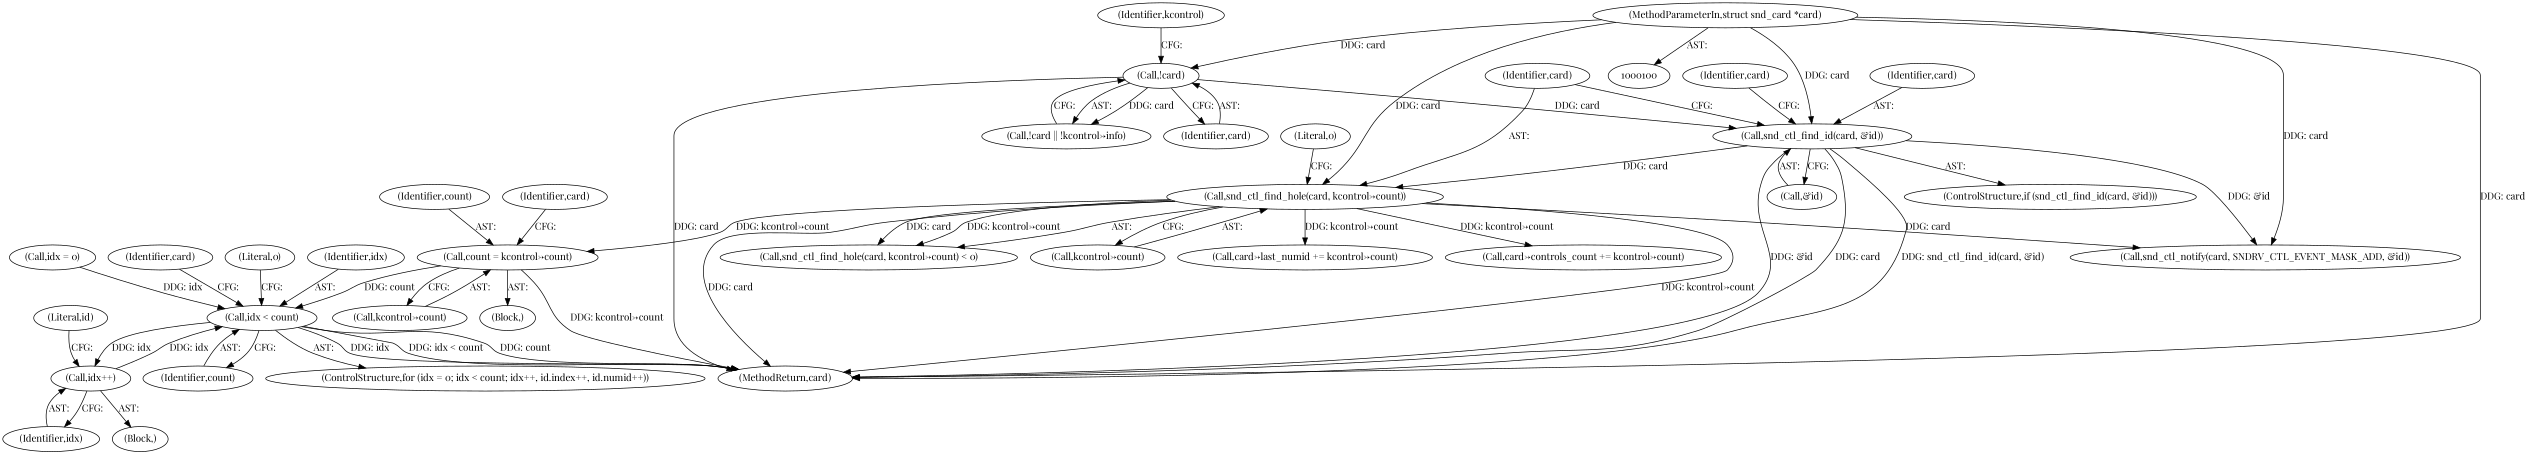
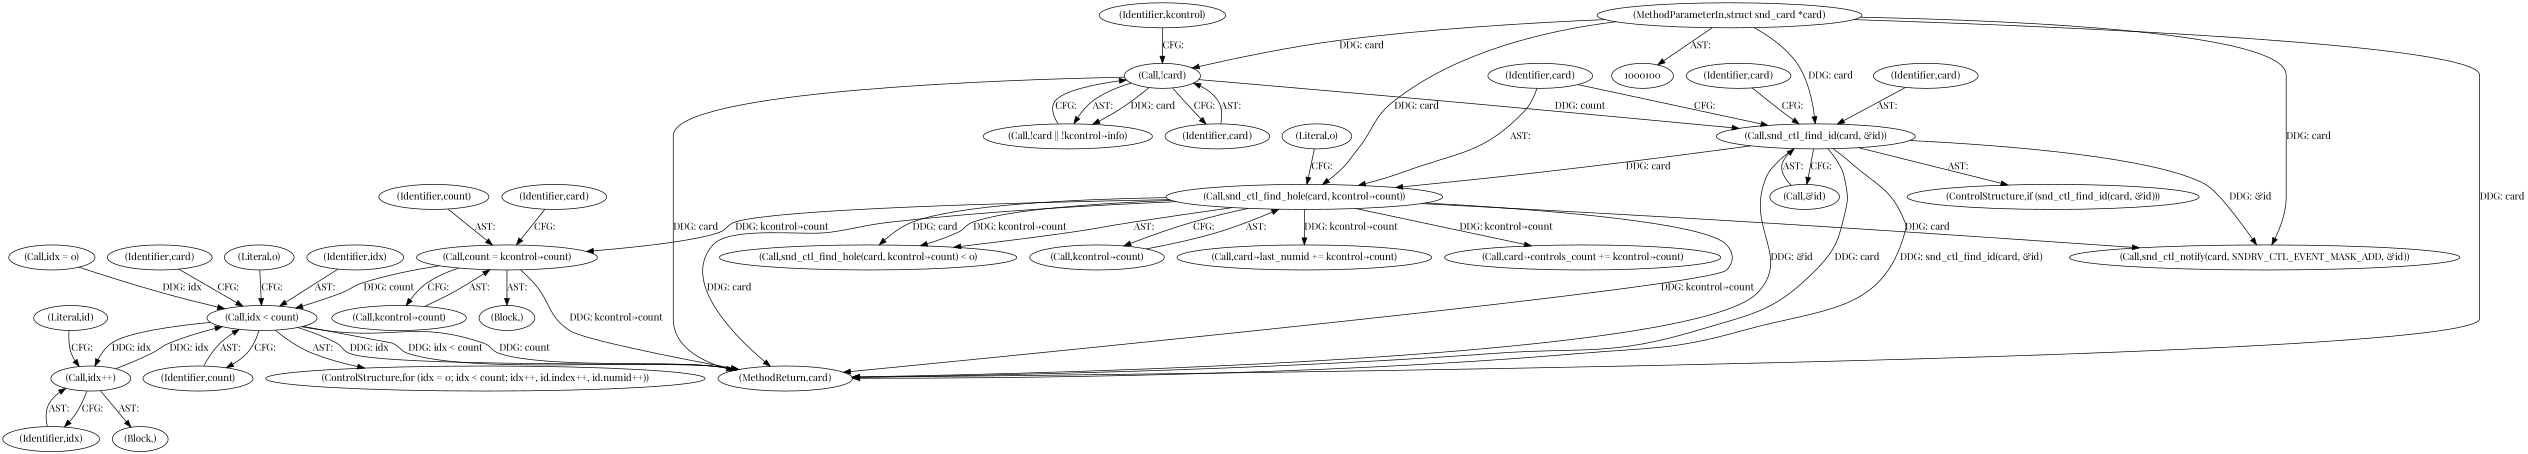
(1577, 106) -> (1580, 106)
